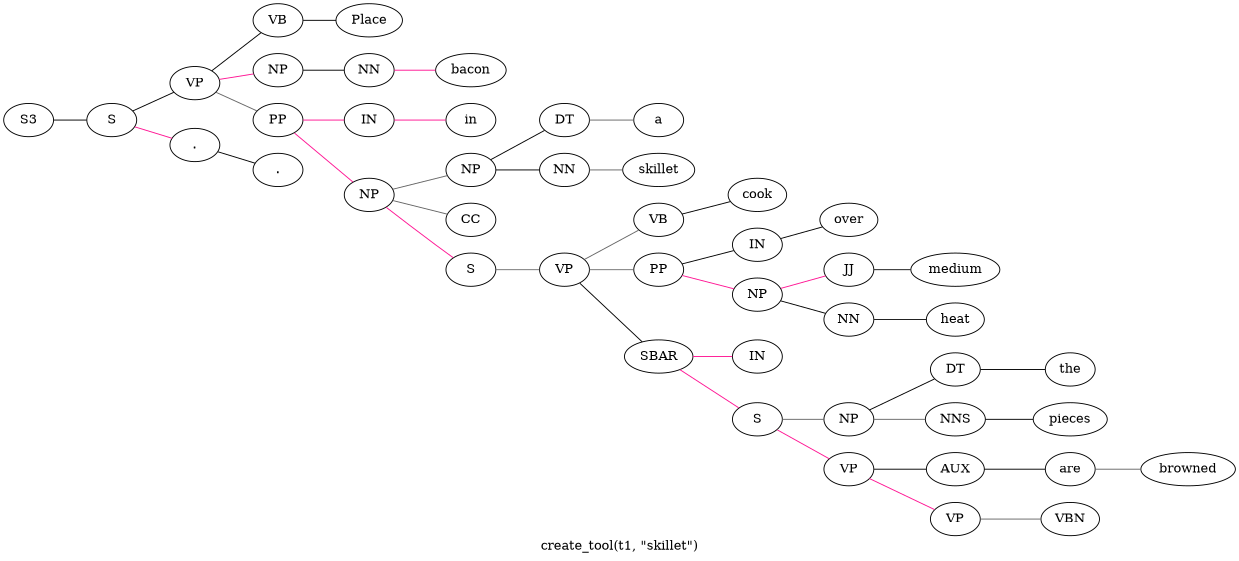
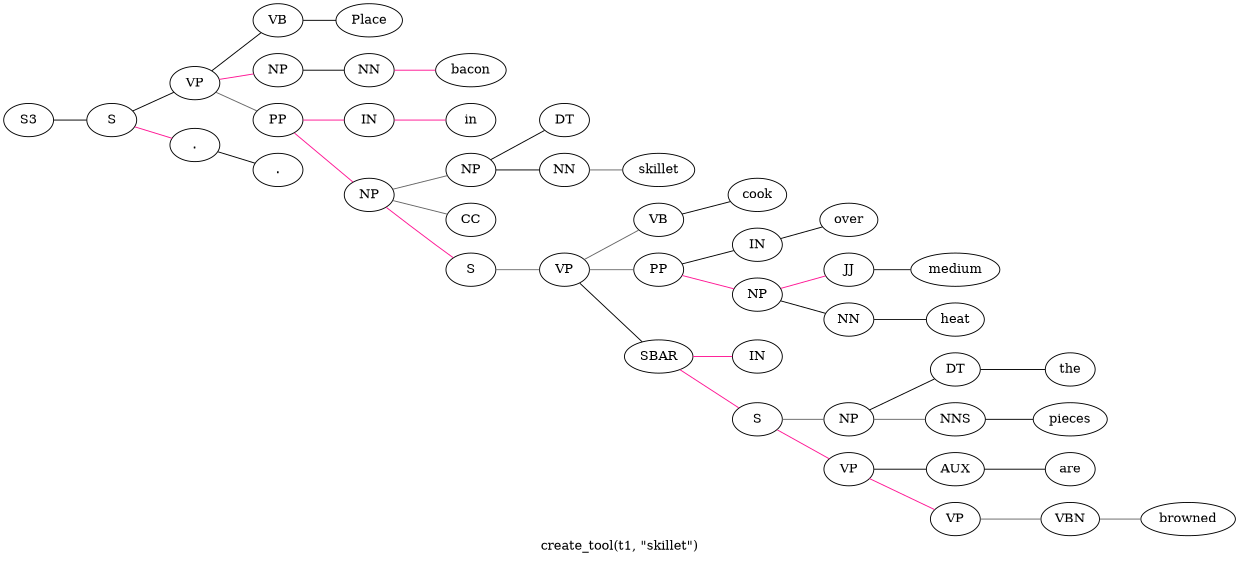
(659, 120) -> none
(1118, 469) -> (1120, 519)
